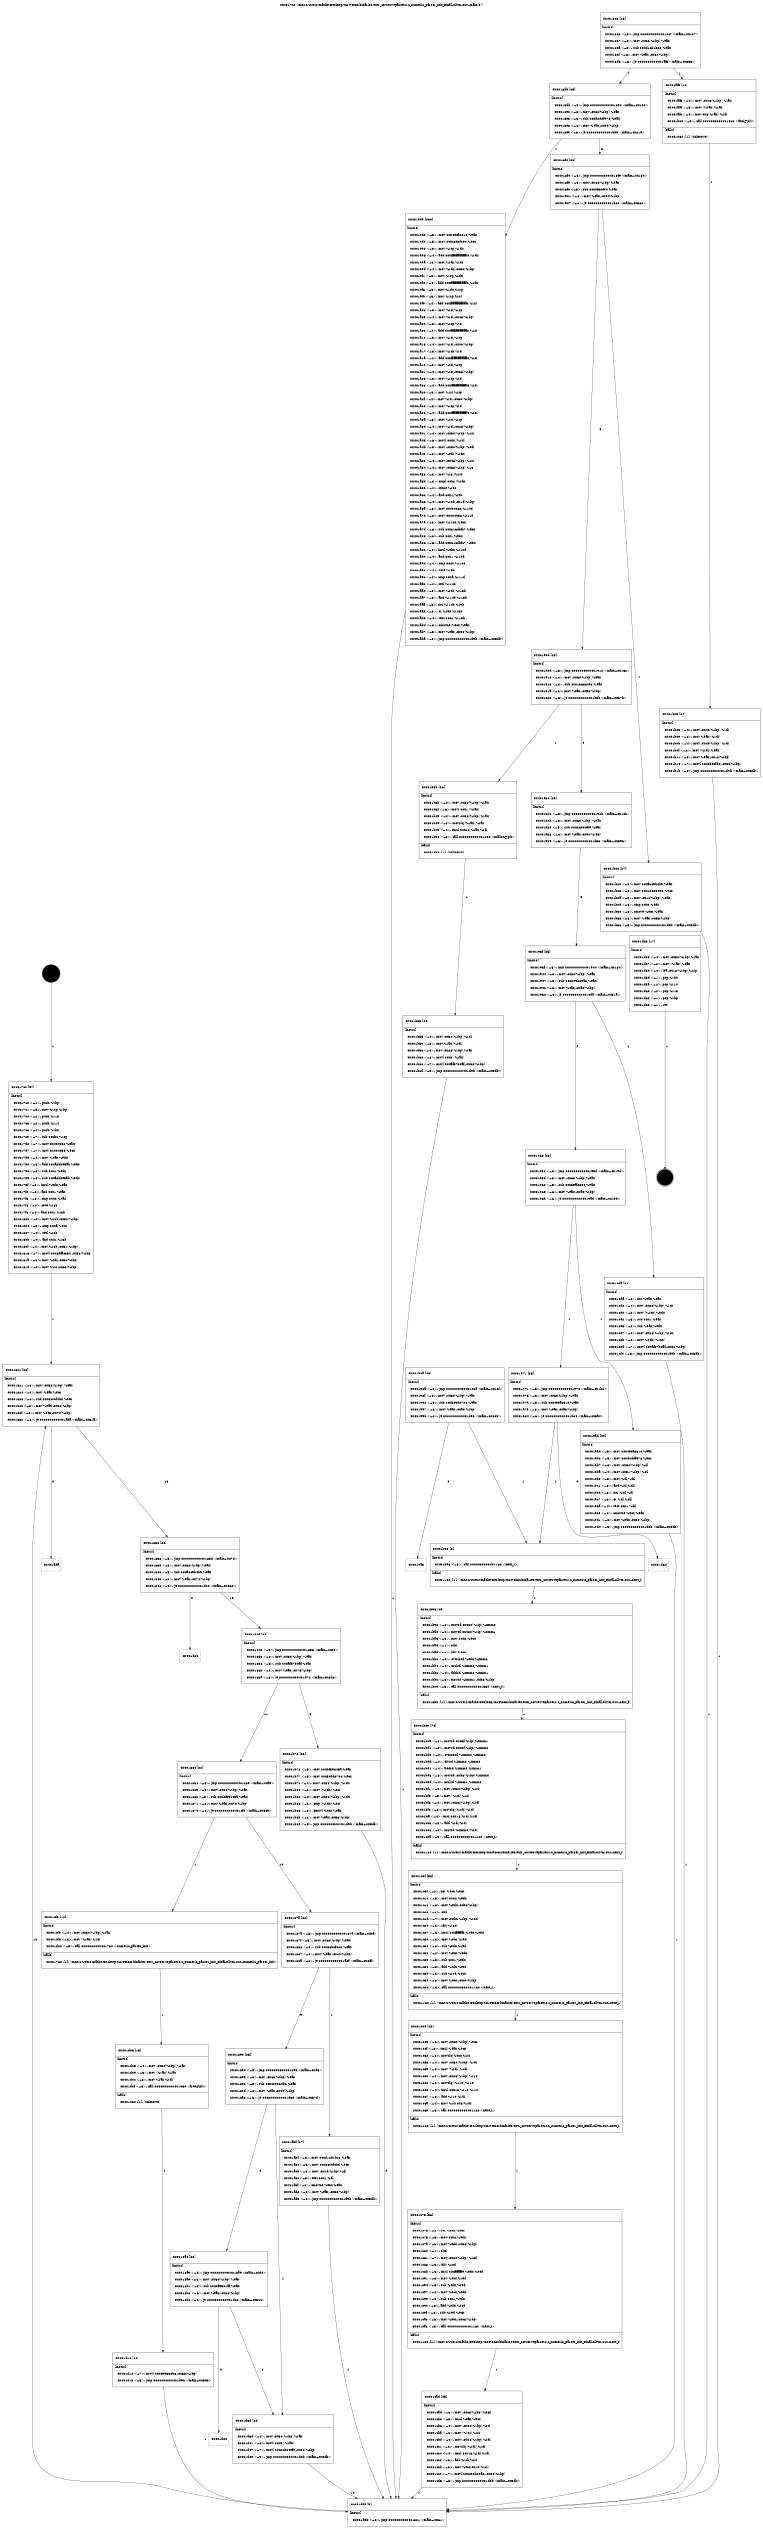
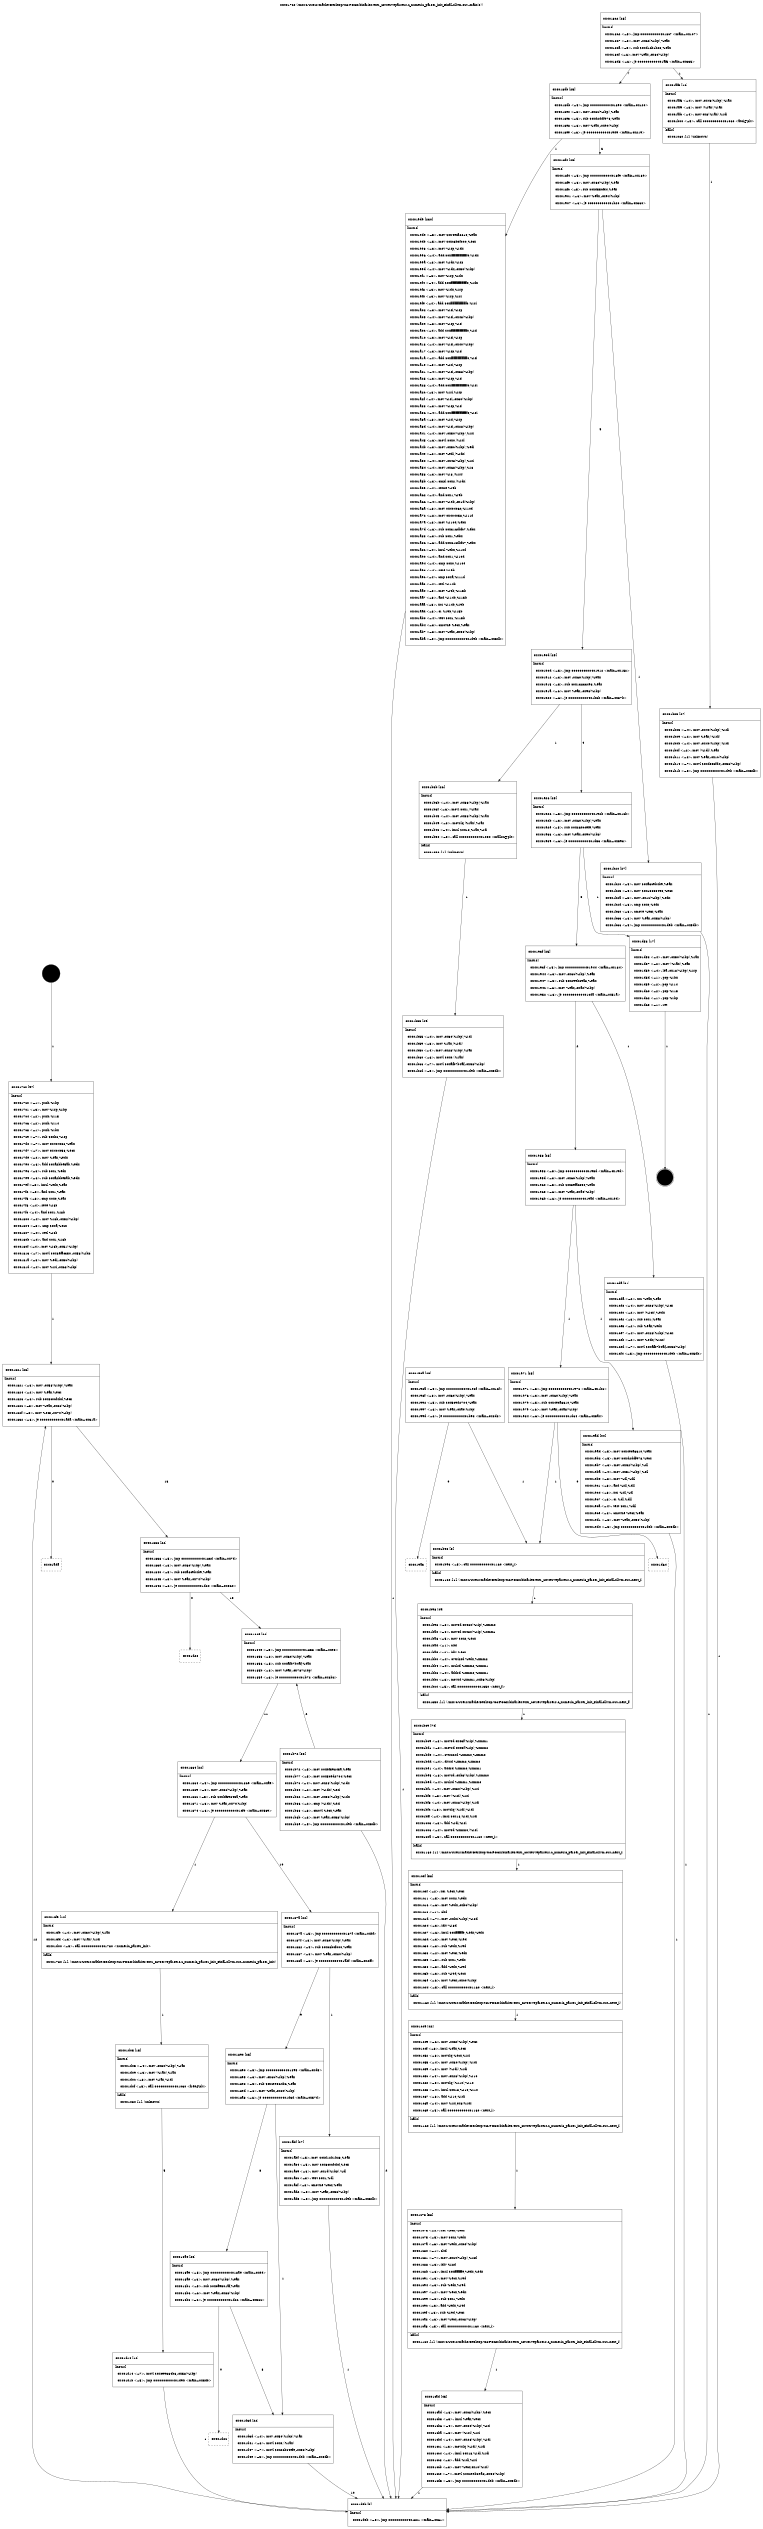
none -> (589, 906)
(308, 1715) -> (305, 1717)
(164, 2171) -> (164, 2171)
